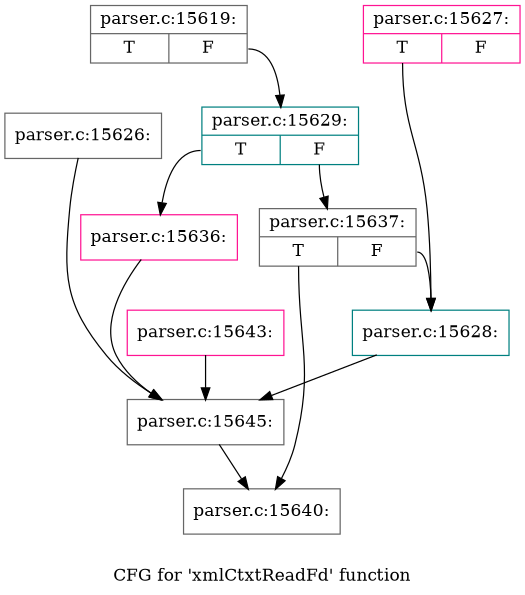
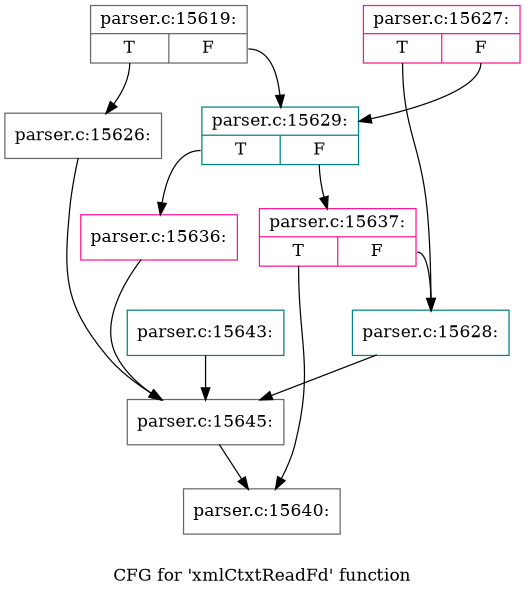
none -> (125, 85)
none -> (433, 101)
(338, 237) -> (338, 237)
(206, 333) -> (206, 333)
